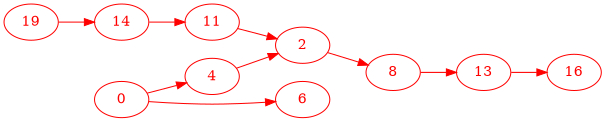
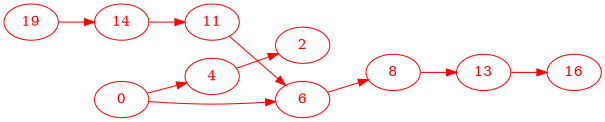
(253, 32) -> (251, 55)
(343, 57) -> (343, 87)
